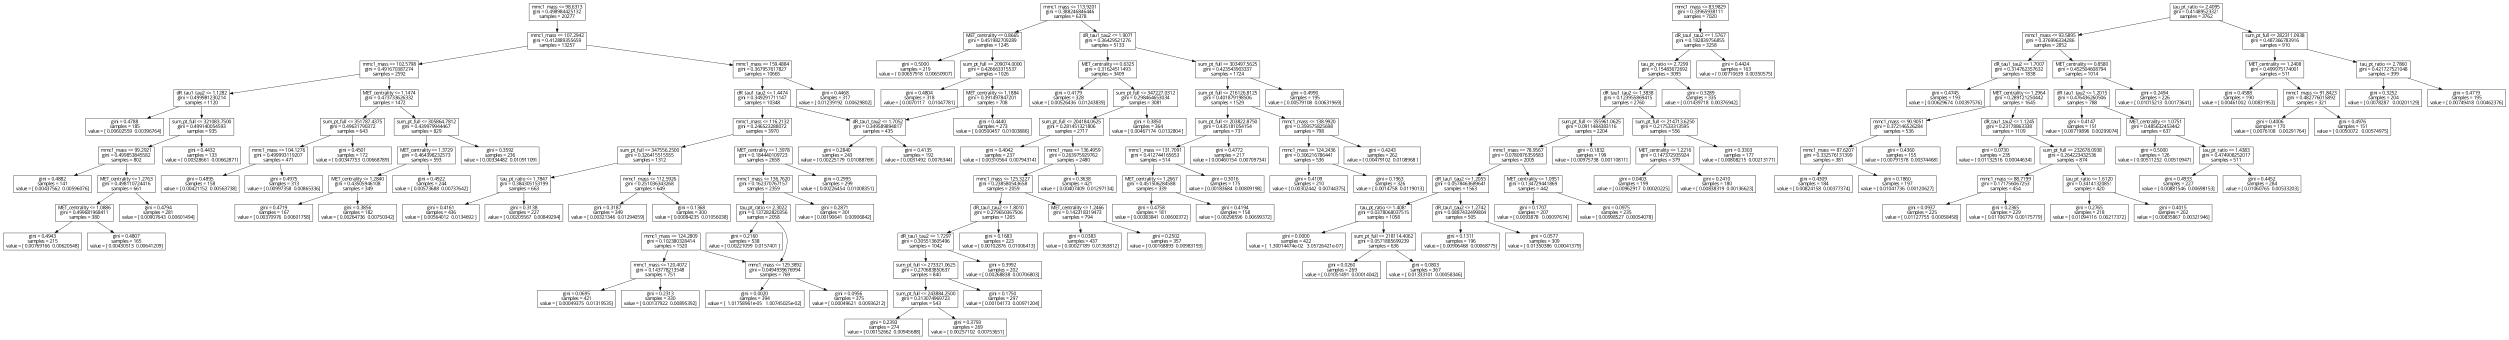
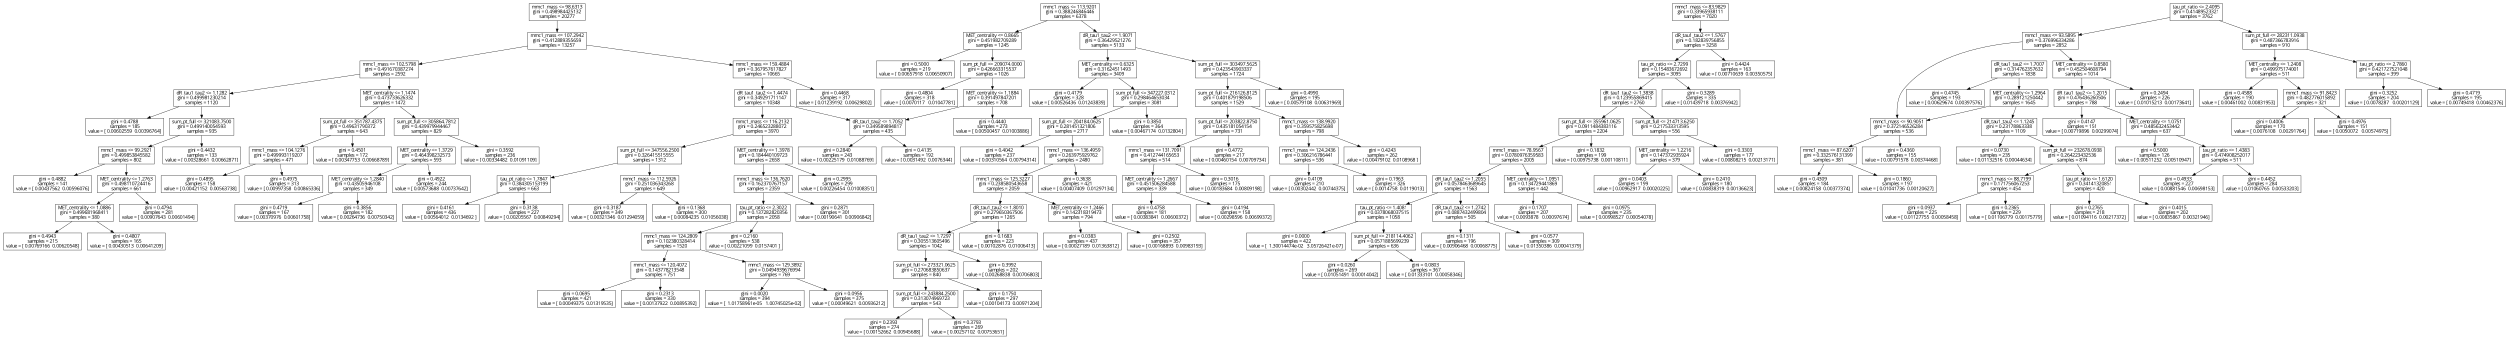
(2036, 54) -> (1946, 59)
(1461, 184) -> (1461, 184)
(787, 239) -> (719, 227)
